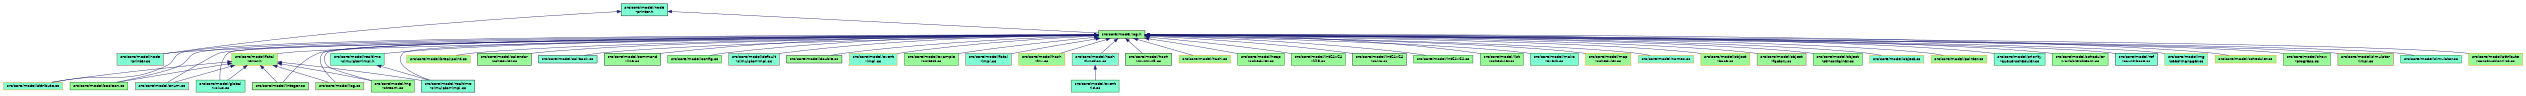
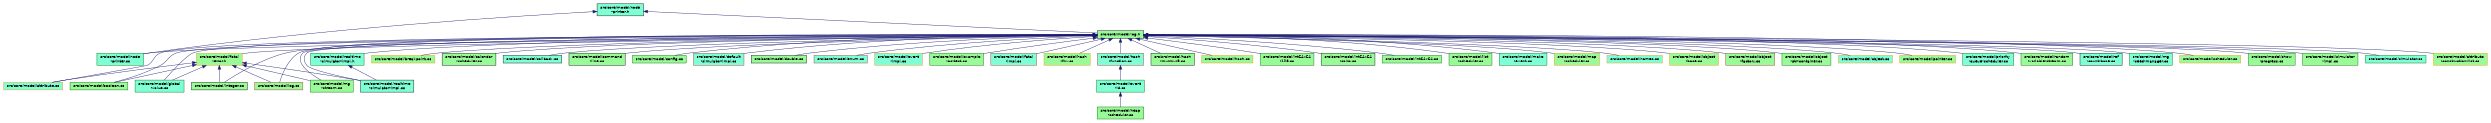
(1193, 46) -> (1120, 102)
(140, 59) -> (120, 59)
(1149, 59) -> (1173, 59)
(2080, 59) -> (2047, 59)
(2186, 59) -> (2151, 59)
(2366, 59) -> (2330, 59)
(202, 74) -> none
